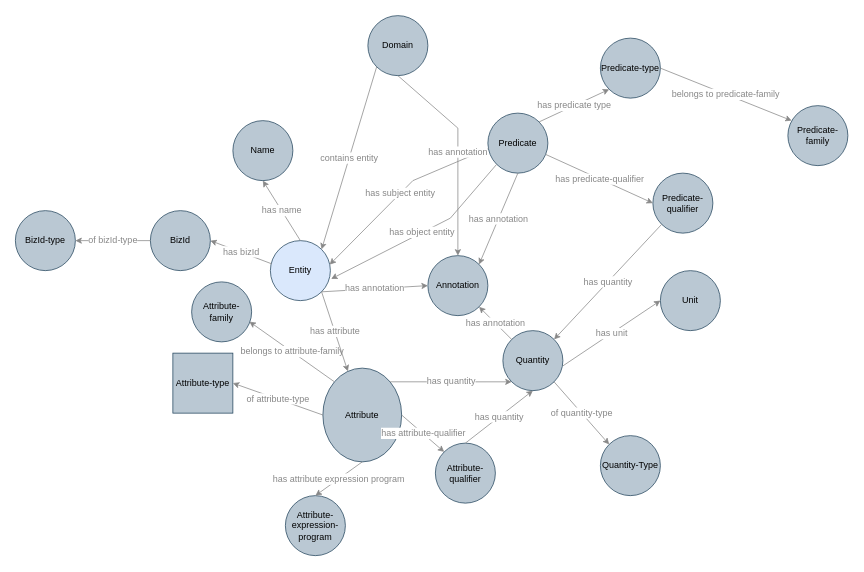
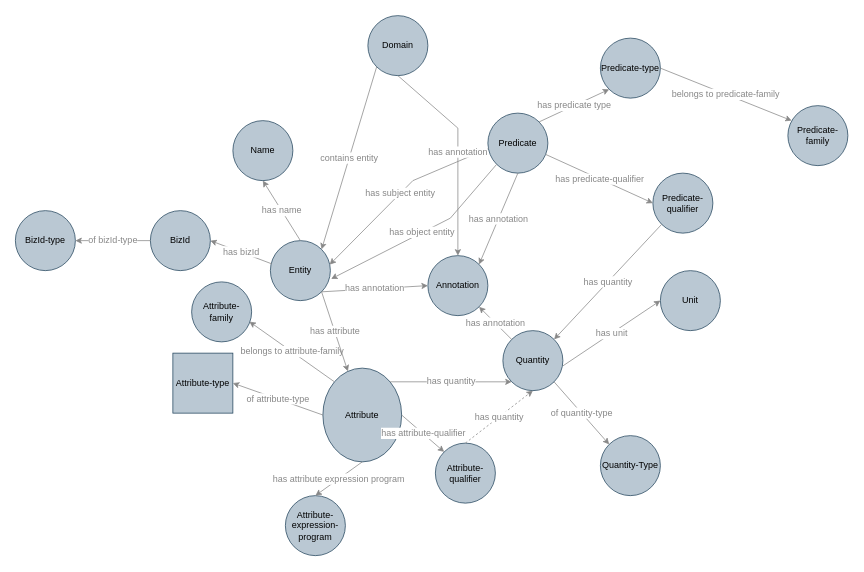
(300, 270) -> (300, 270)
(478, 433) -> (478, 433)
